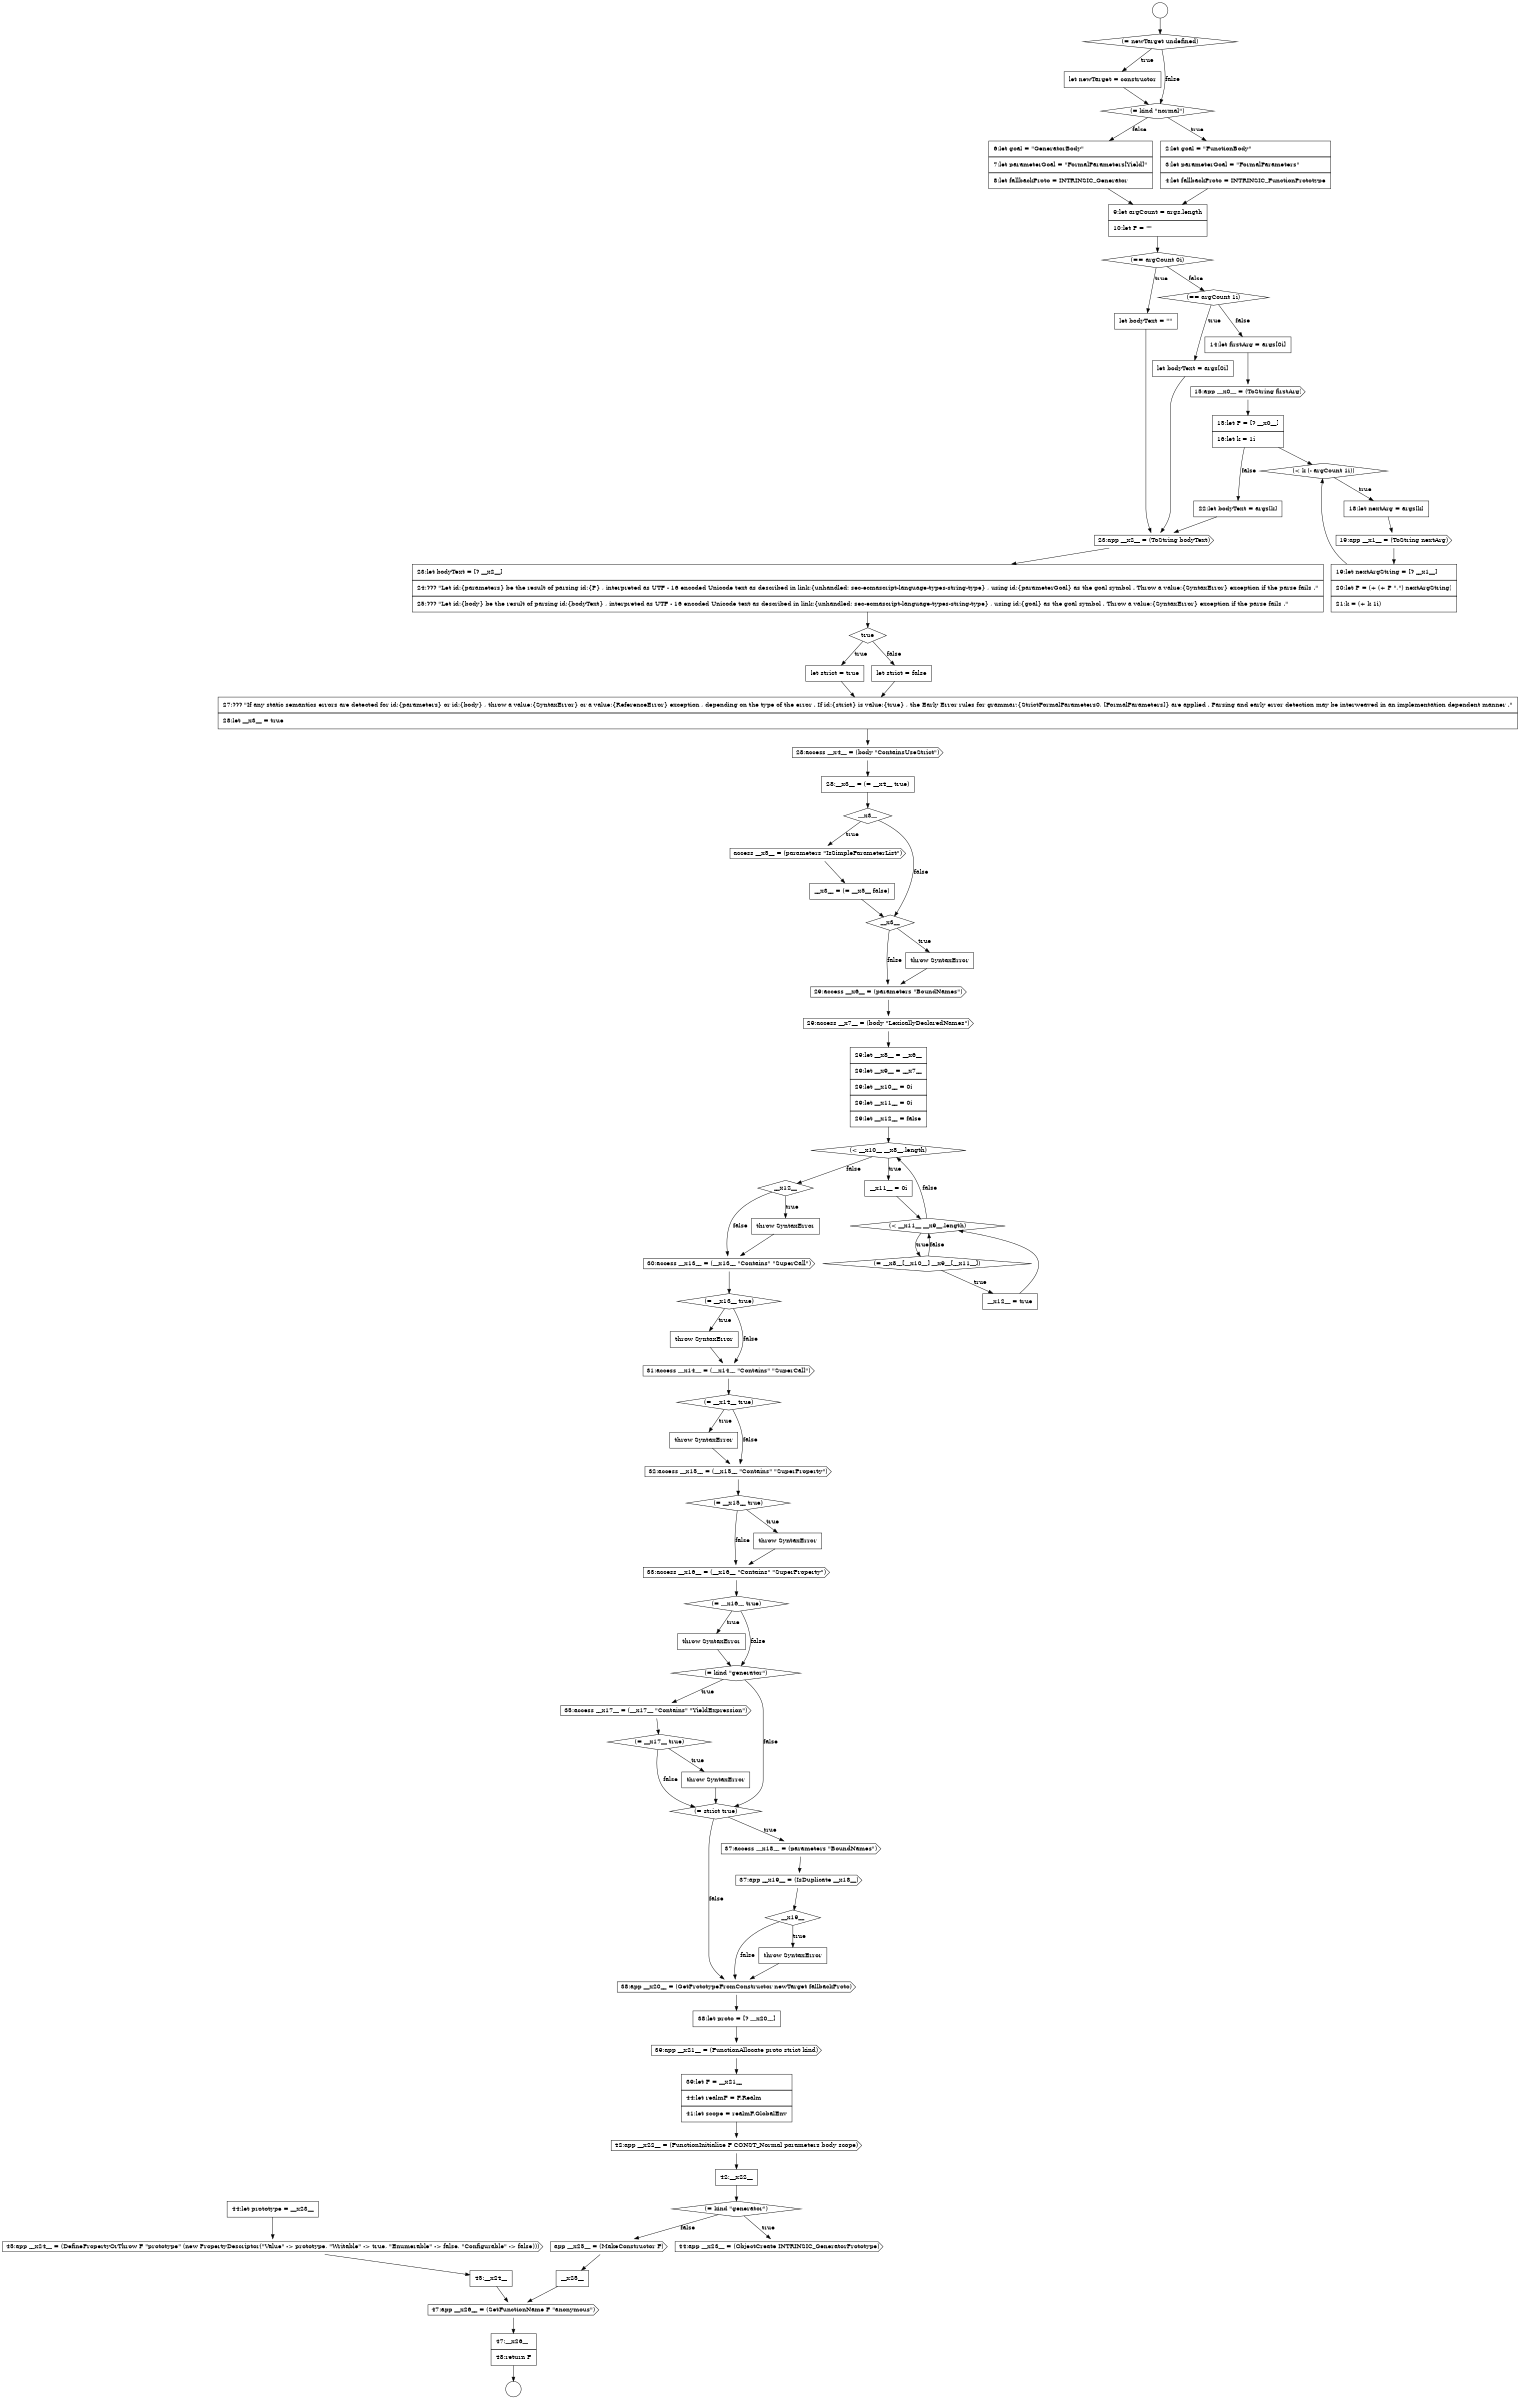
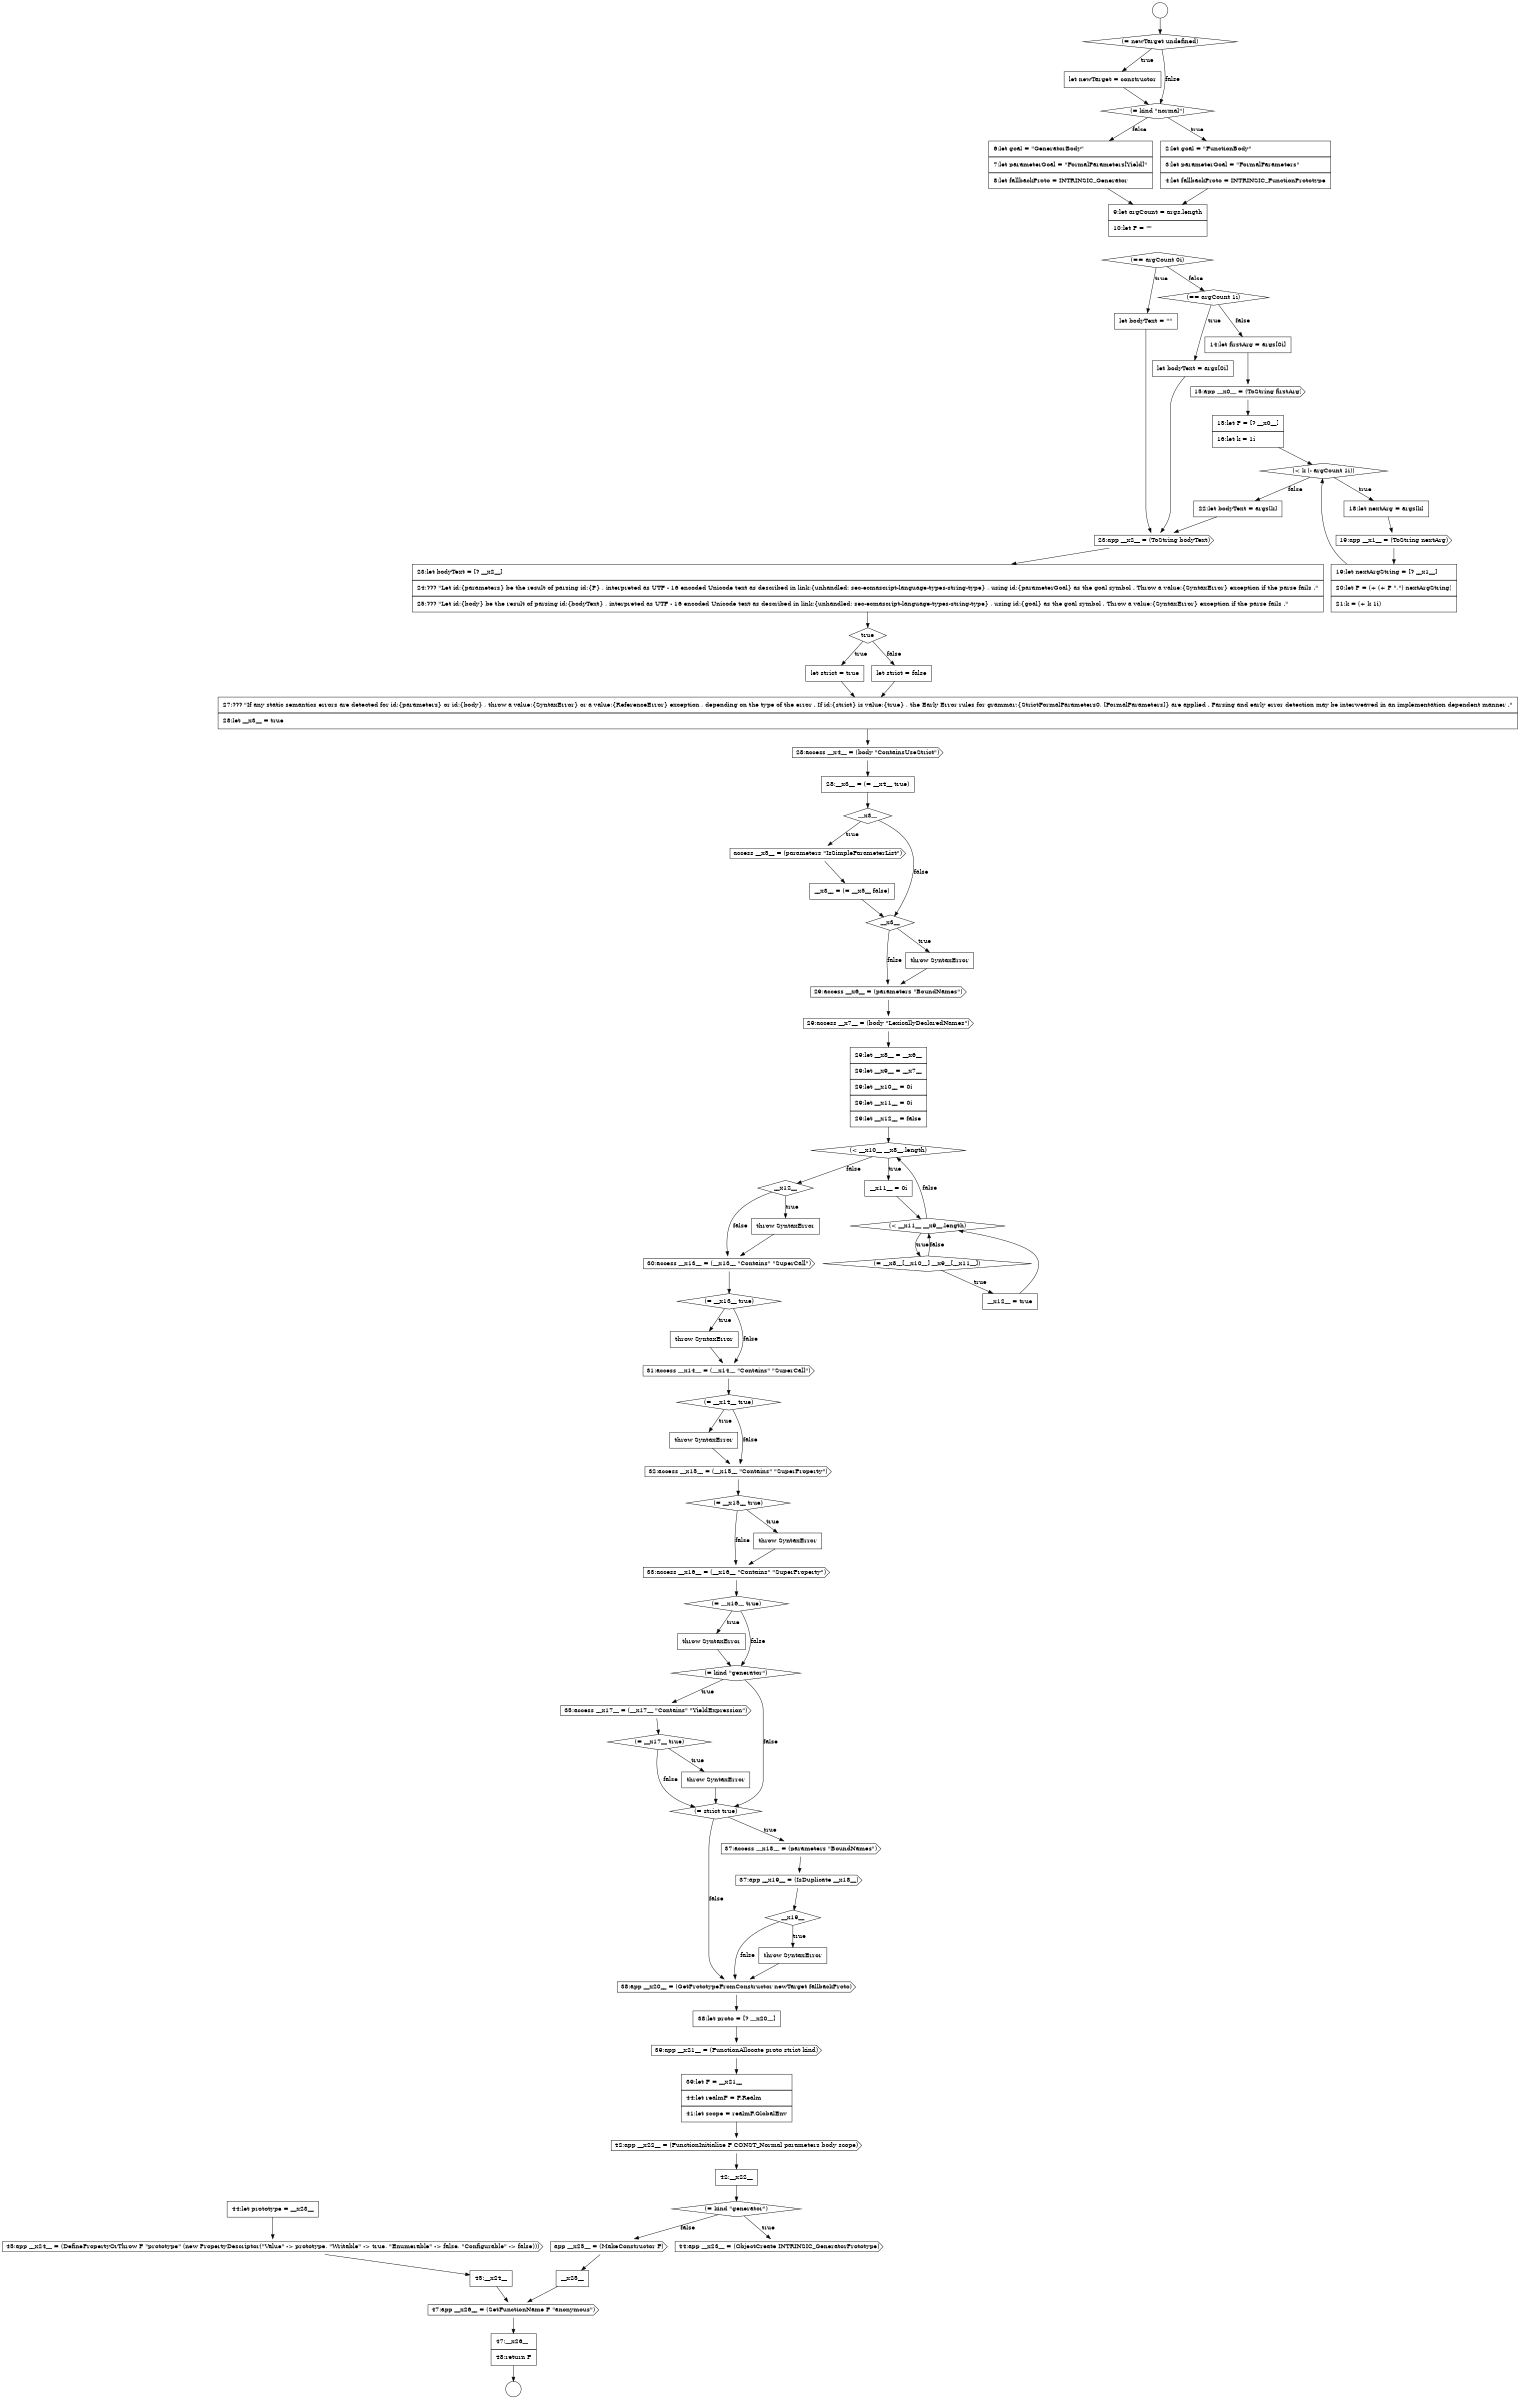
(1158, 242) -> none
(1240, 472) -> (1285, 488)
